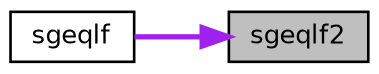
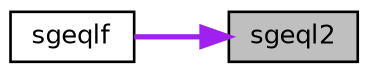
(299, 37) -> (293, 37)
